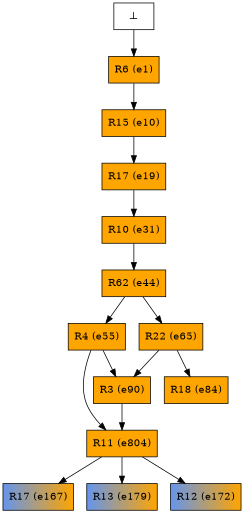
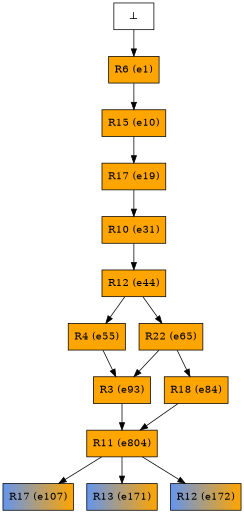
(134, 283) -> (134, 283)
(84, 389) -> (162, 415)
(122, 390) -> (122, 390)
(38, 497) -> (38, 497)
(122, 497) -> (122, 497)
